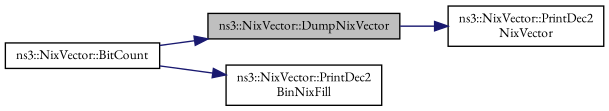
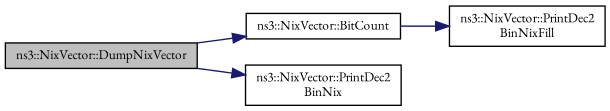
(526, 26) -> (323, 85)
(177, 43) -> (215, 41)
